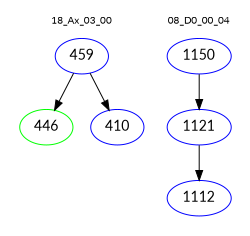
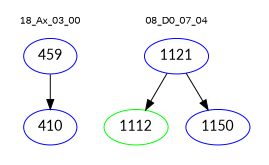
(199, 21) -> (177, 21)
(199, 87) -> (195, 87)
(46, 127) -> none
(199, 198) -> (136, 127)
